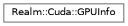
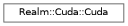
(64, 13) -> (64, 13)
